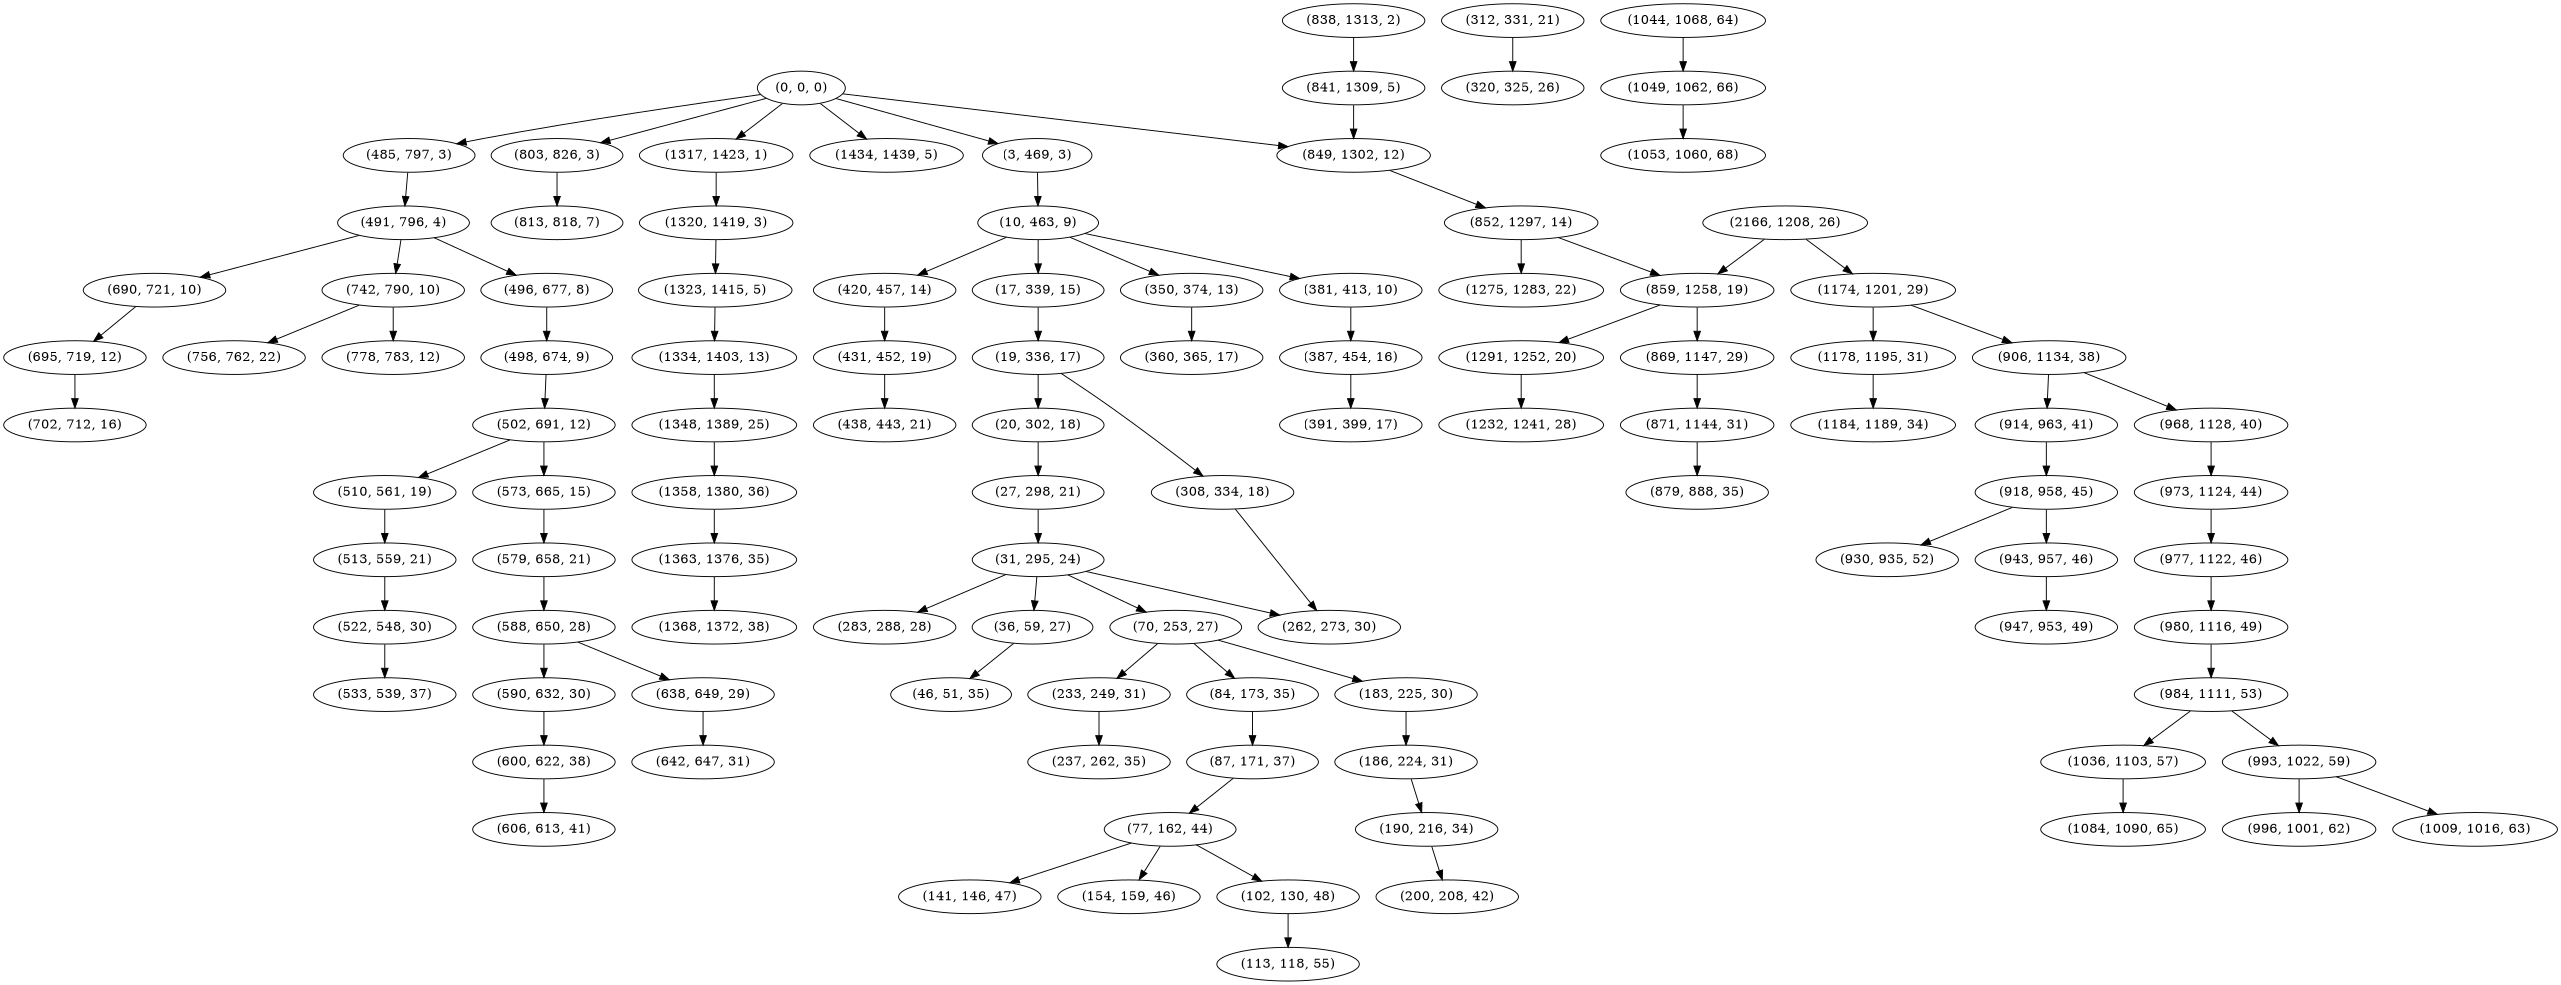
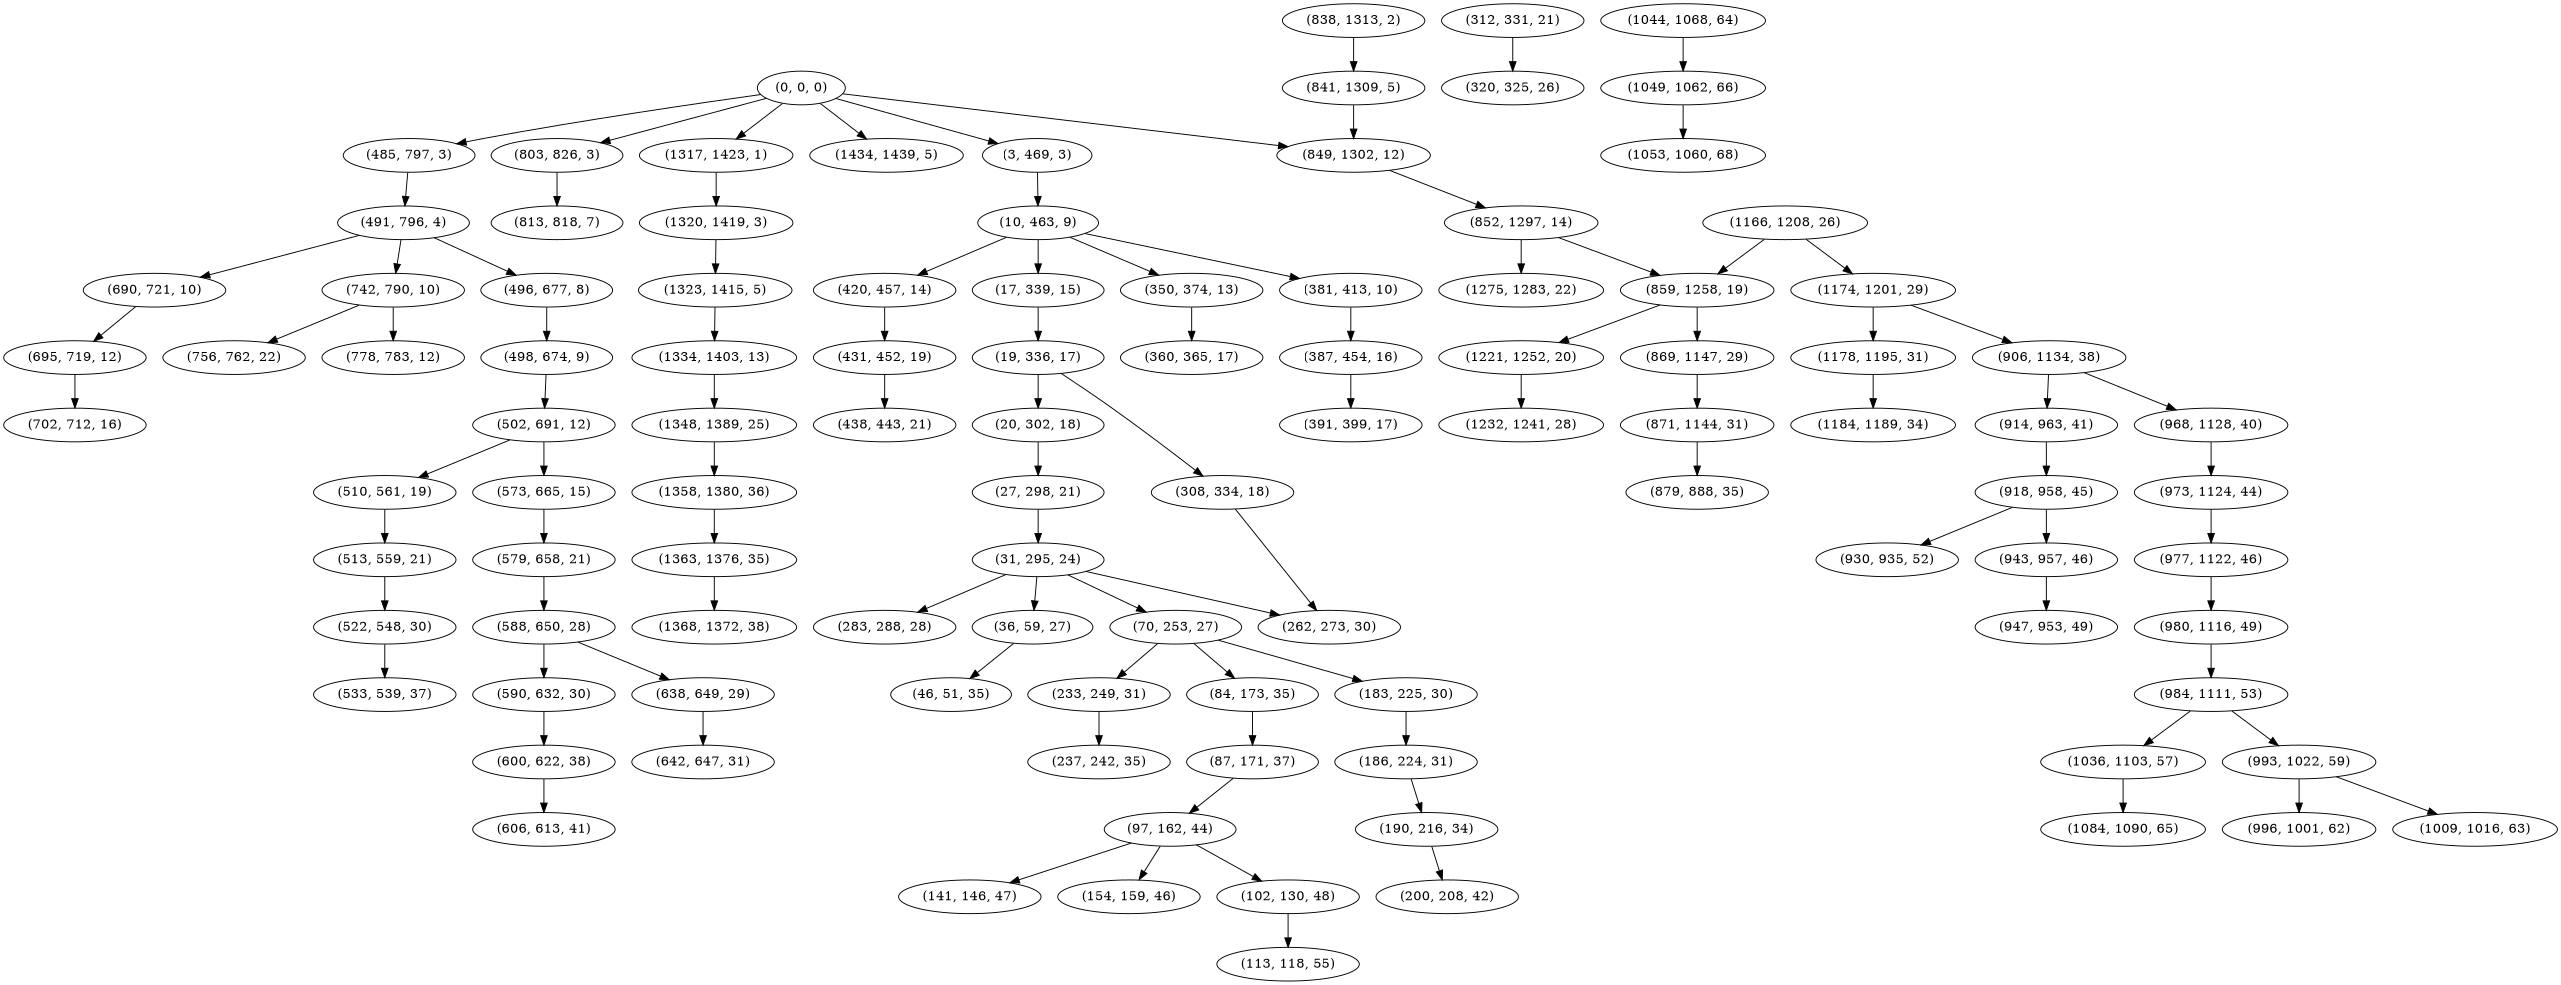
(1785, 223) -> (1785, 223)
(1521, 358) -> (1521, 358)
(1099, 762) -> (1099, 762)
(1170, 829) -> (1170, 829)
